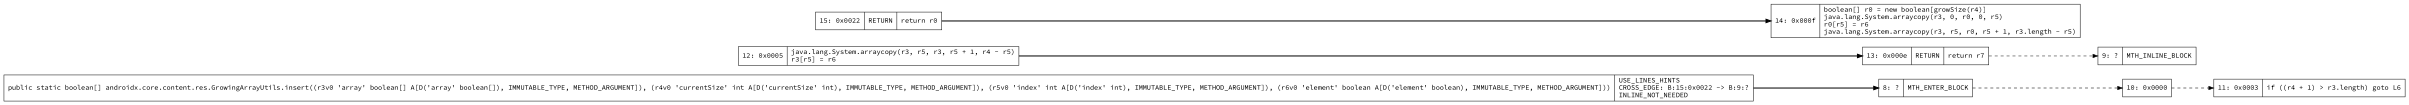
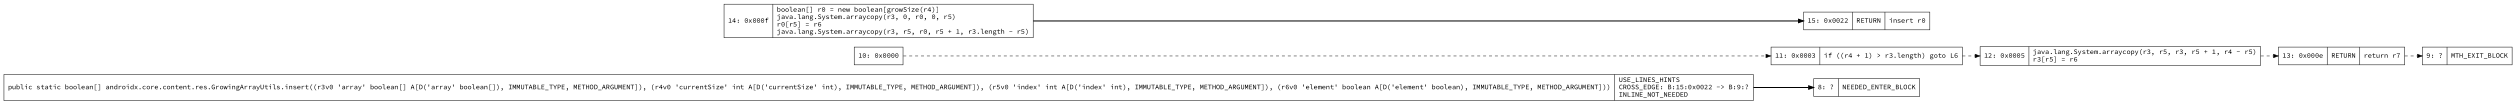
(919, 21) -> (1907, 21)
(1354, 21) -> (1416, 21)
(1438, 56) -> (2267, 56)
none -> (1969, 56)
(2159, 56) -> (2480, 56)
(1938, 88) -> (1879, 87)
(2045, 88) -> none
